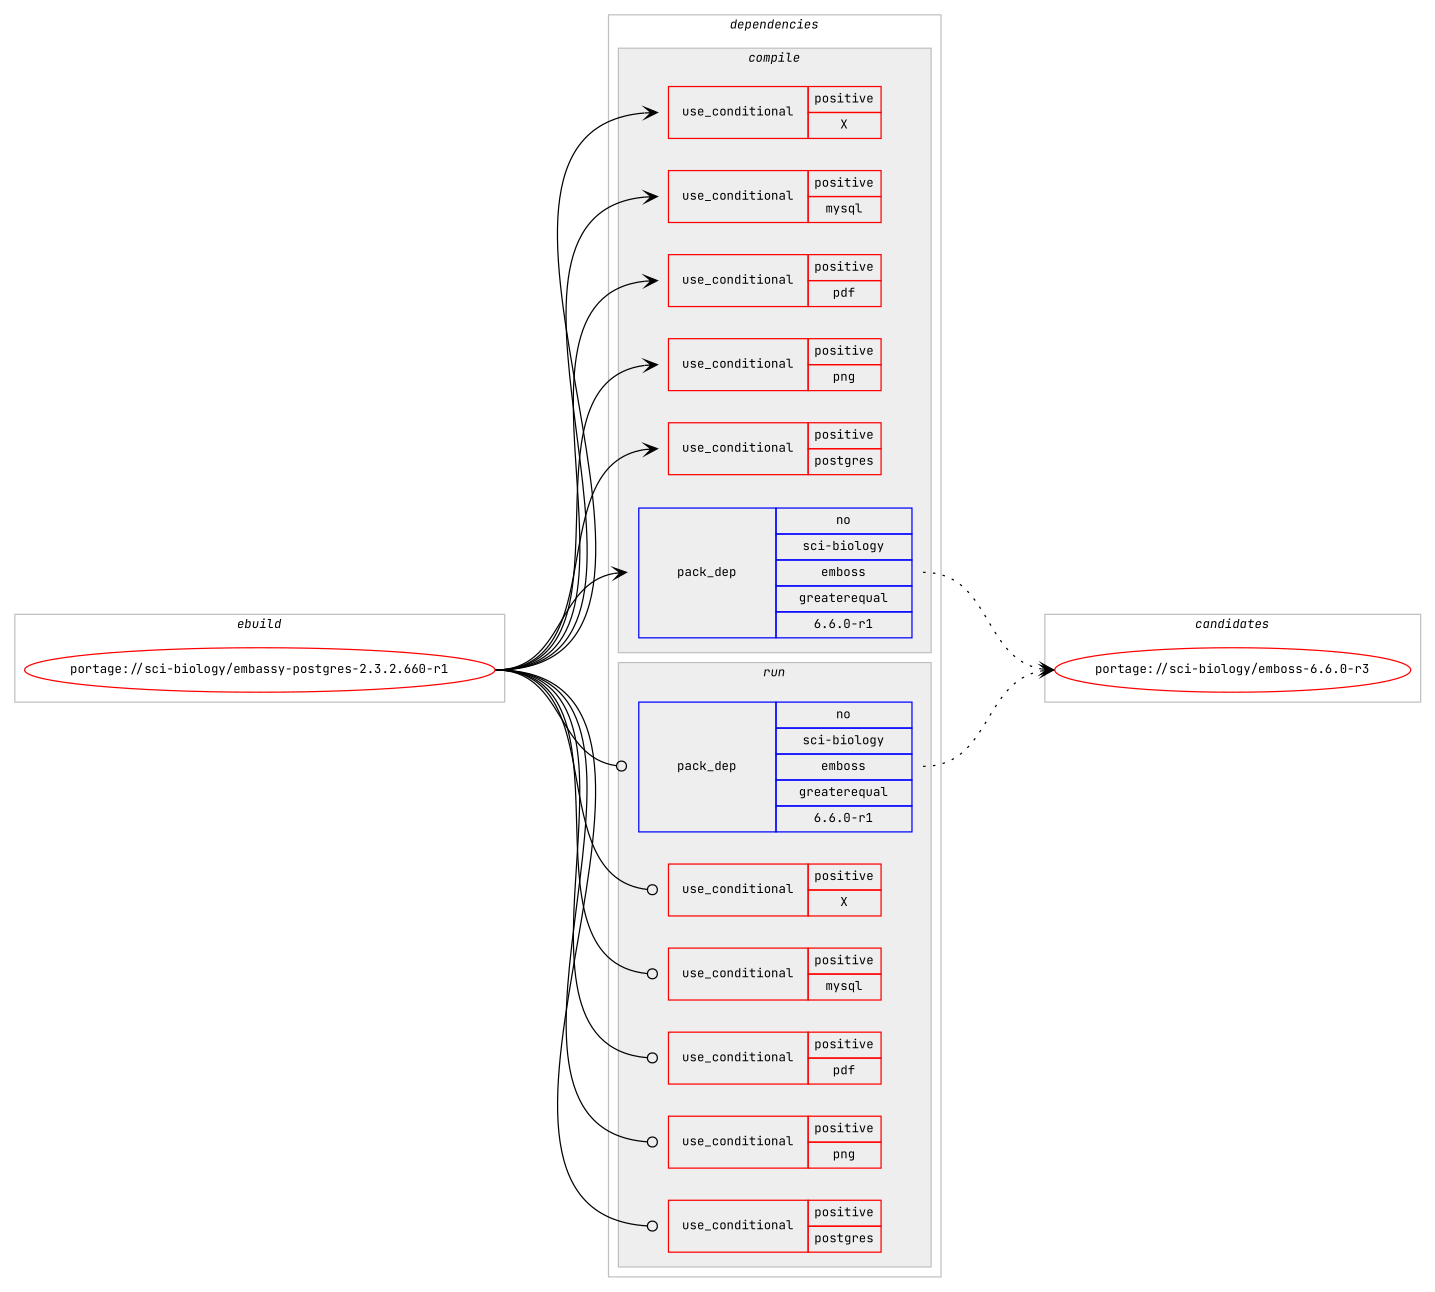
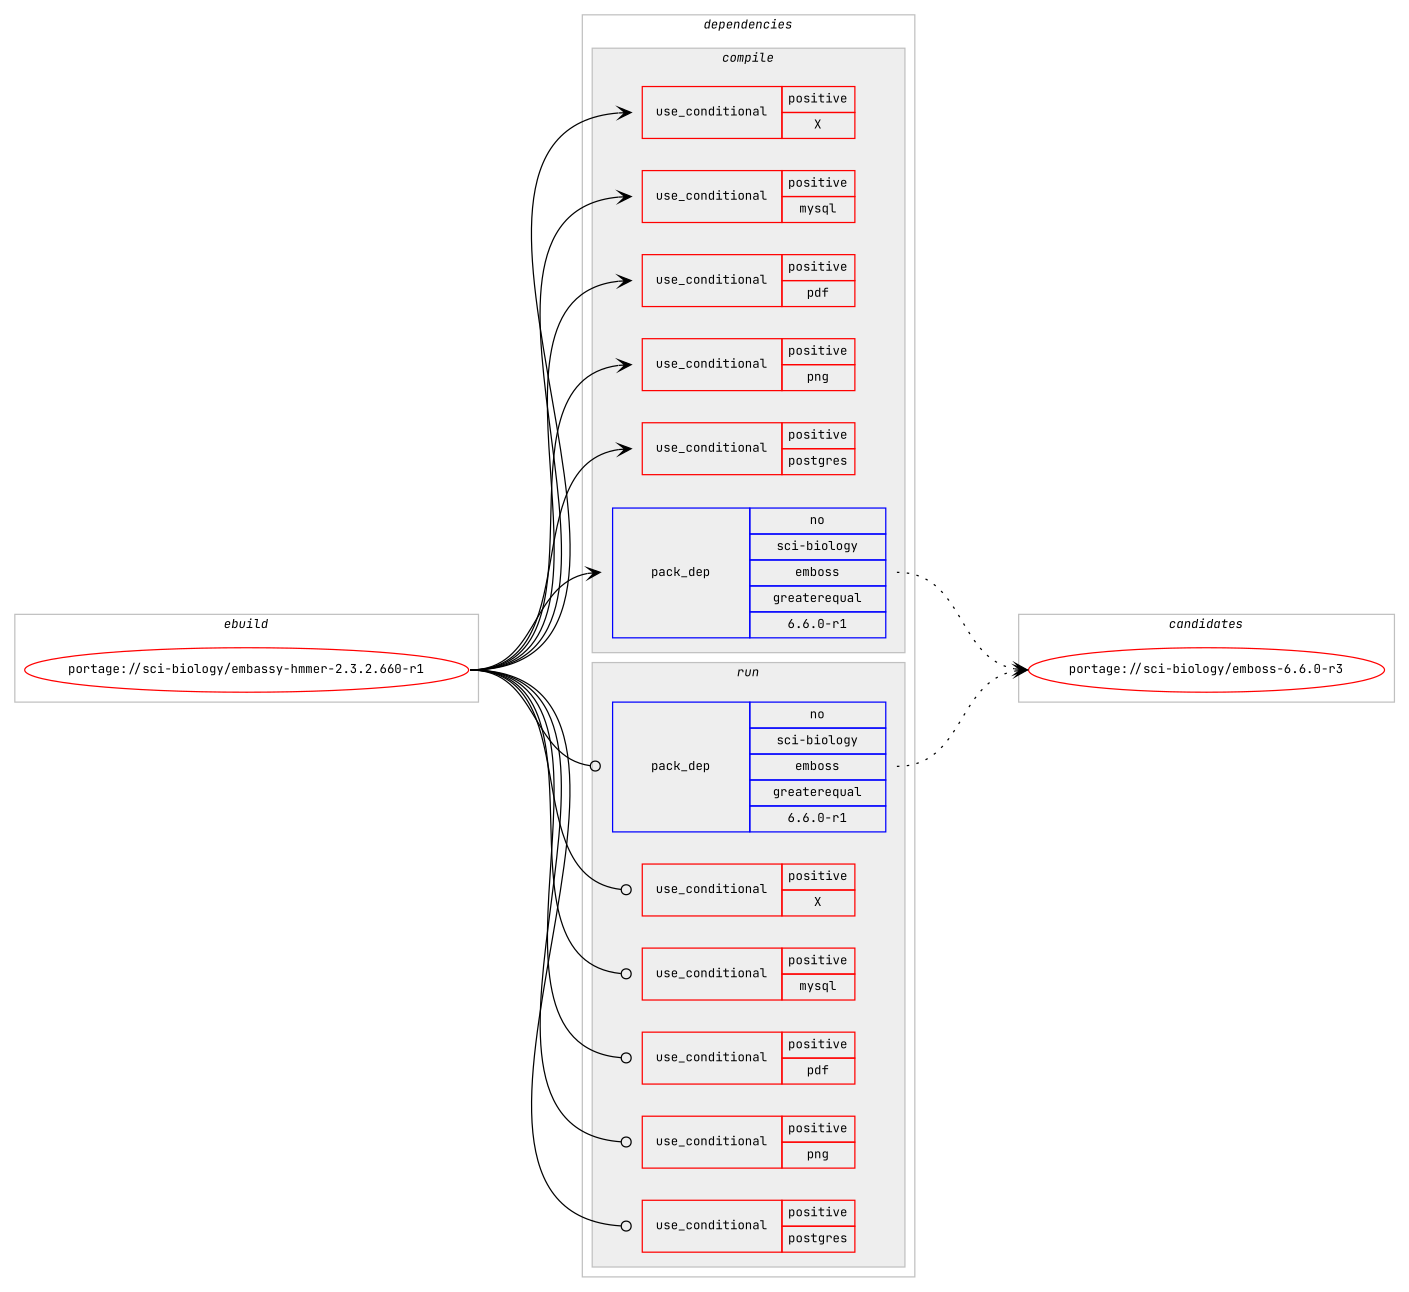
(260, 670) -> (247, 670)
